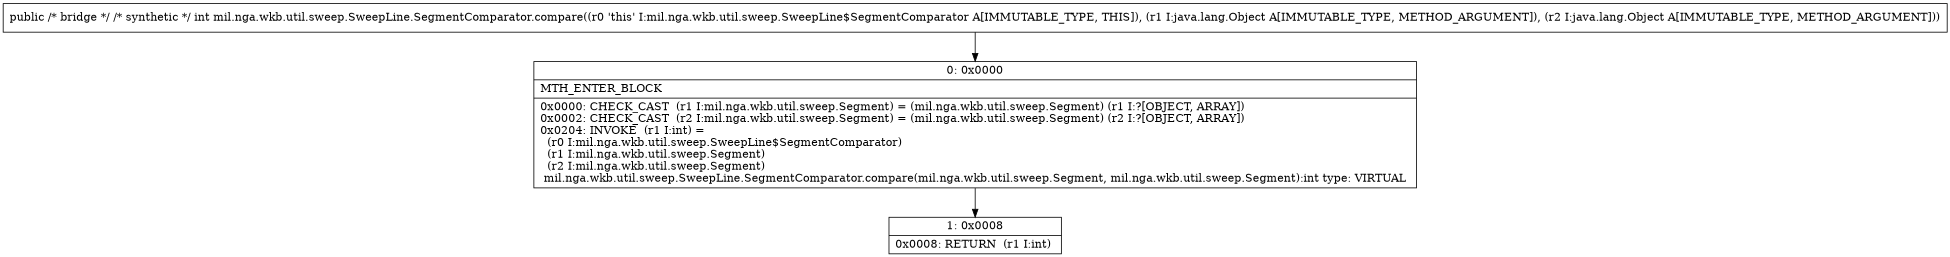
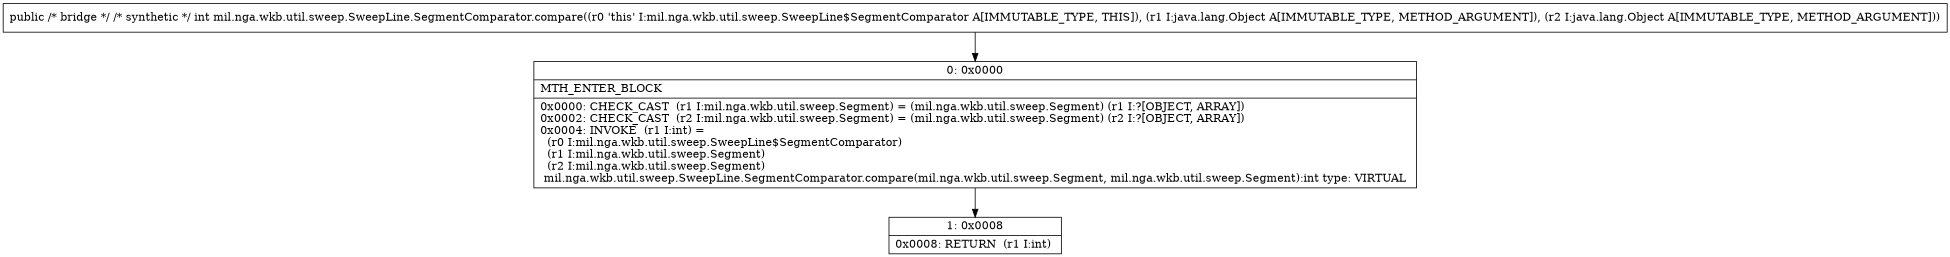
(624, 131) -> (624, 131)
